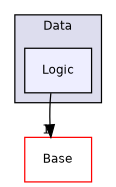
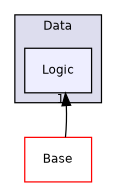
(50, 111) -> (66, 121)
